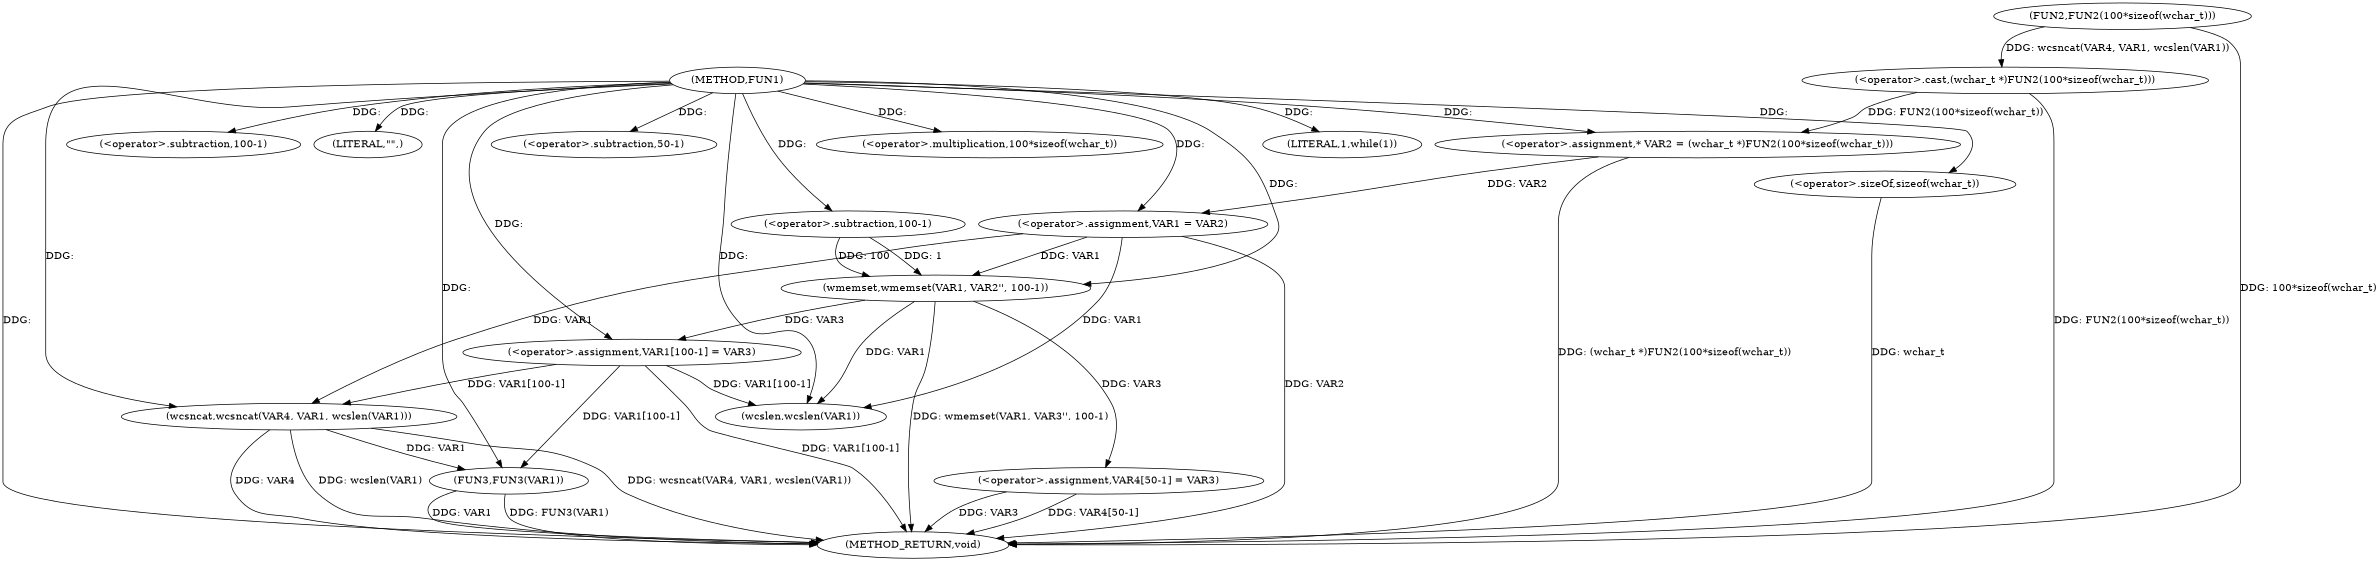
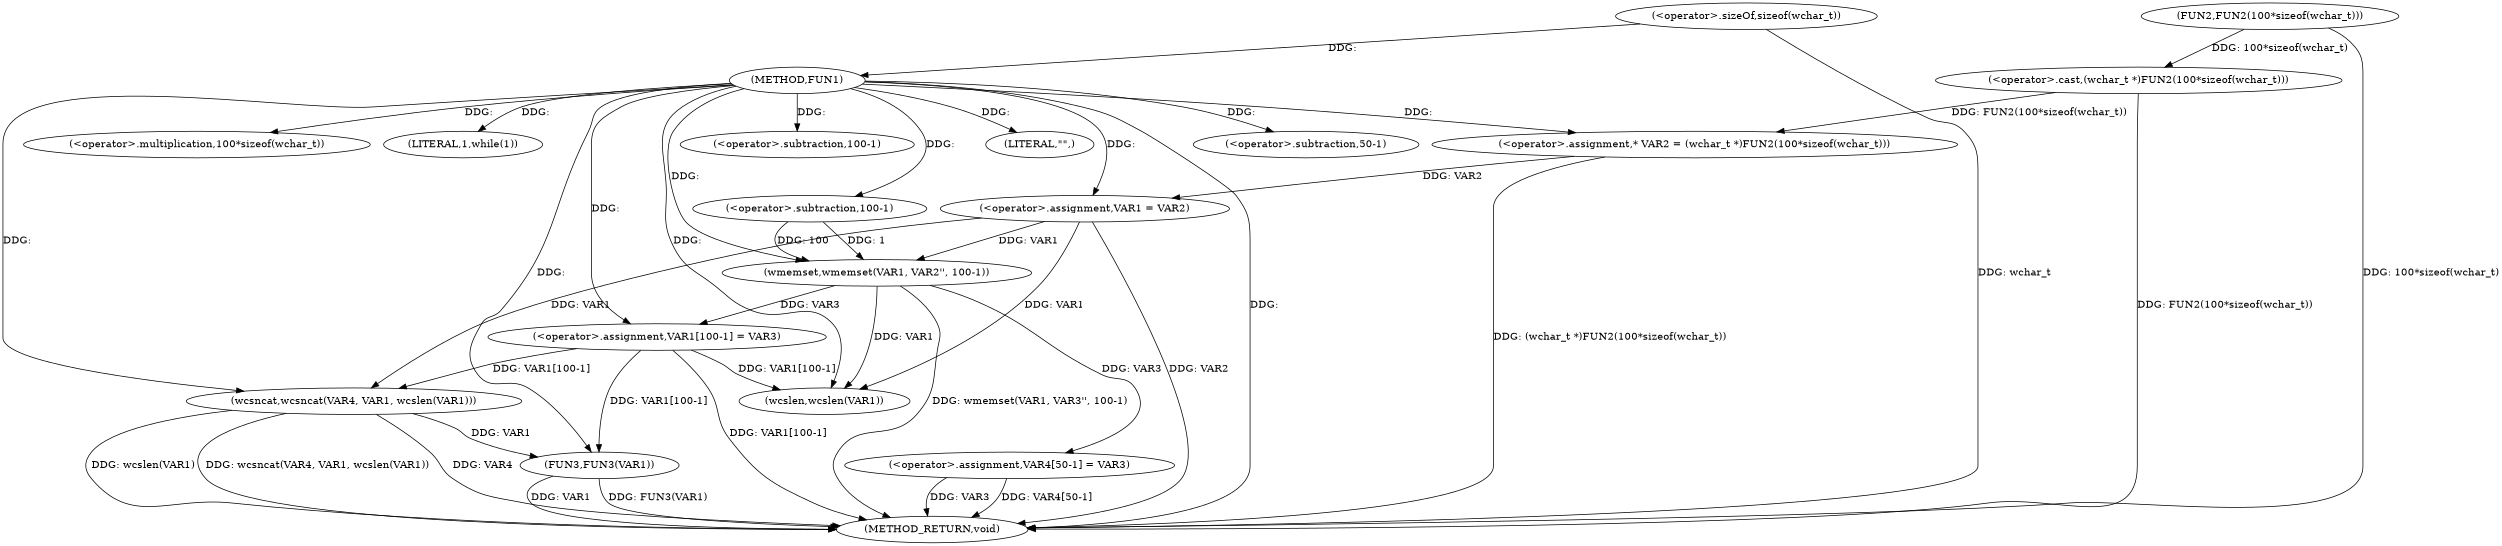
(2118, 48) -> (2280, 48)
(1408, 104) -> (1254, 49)
